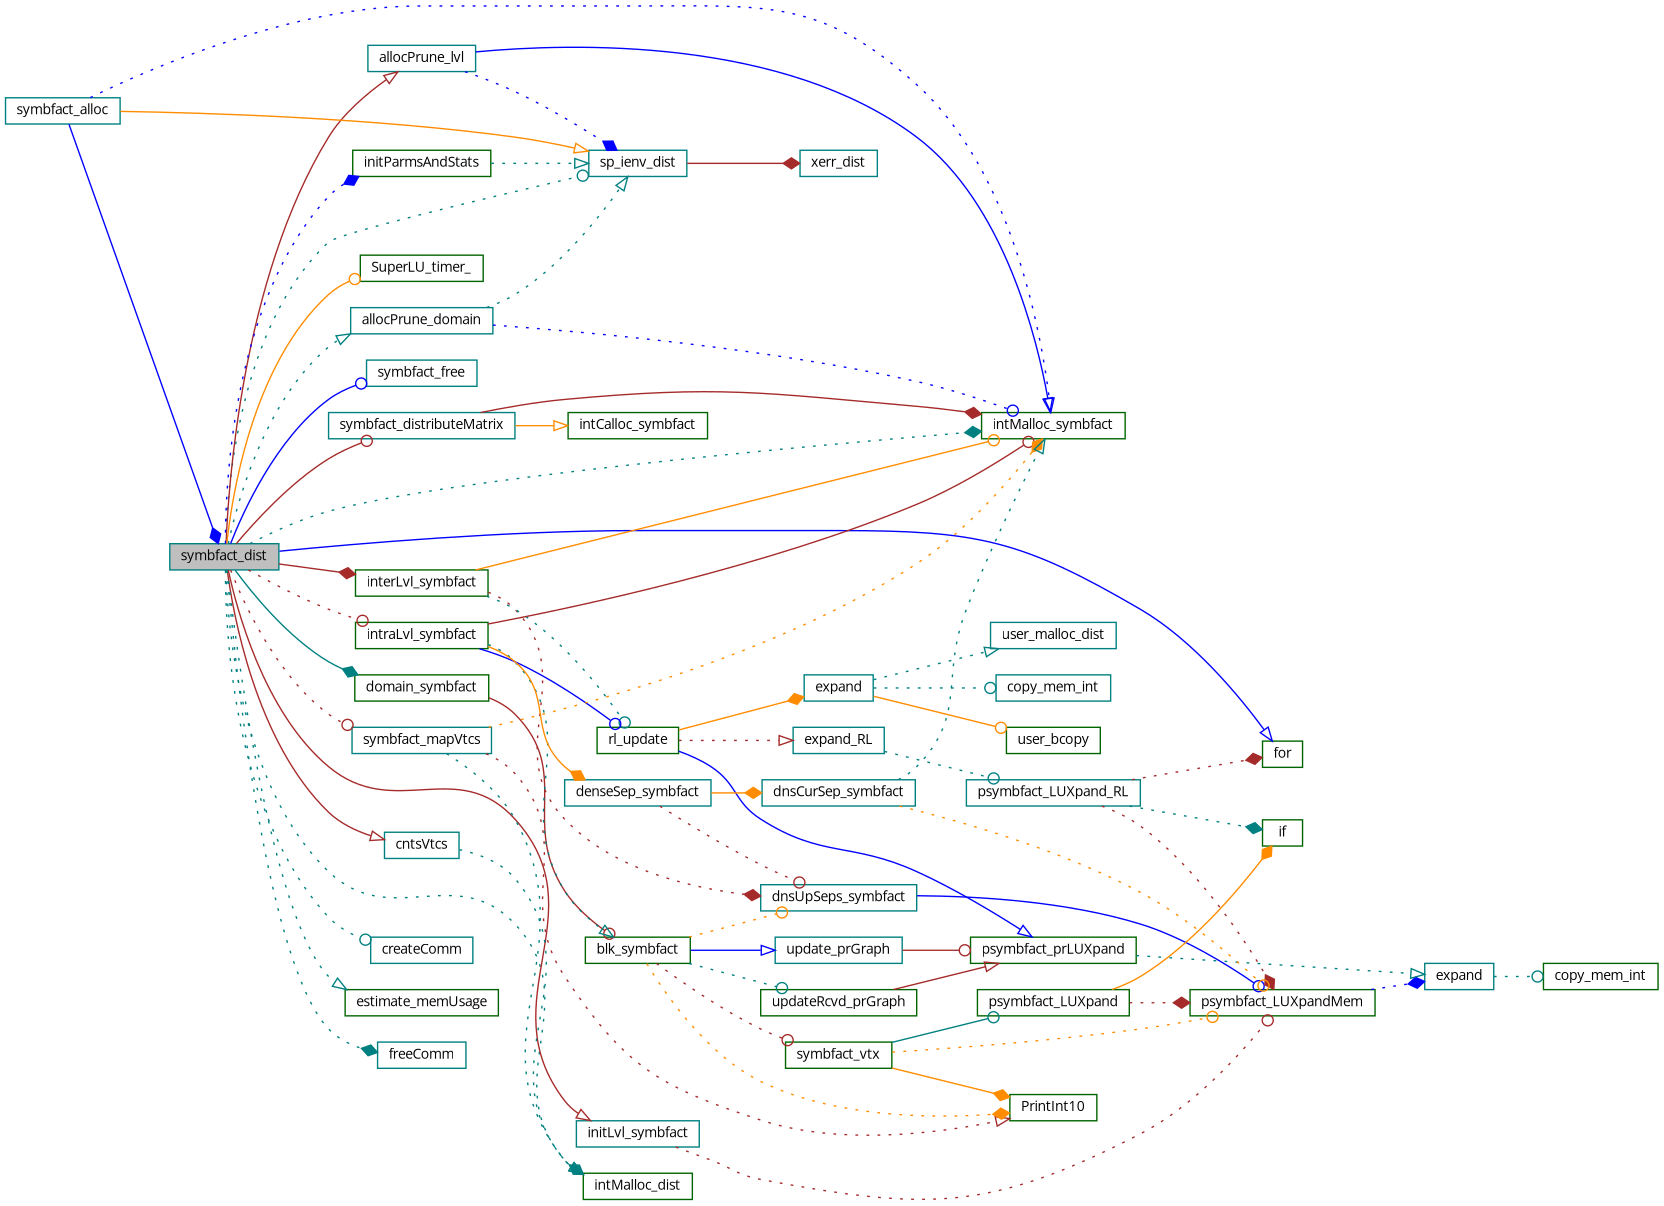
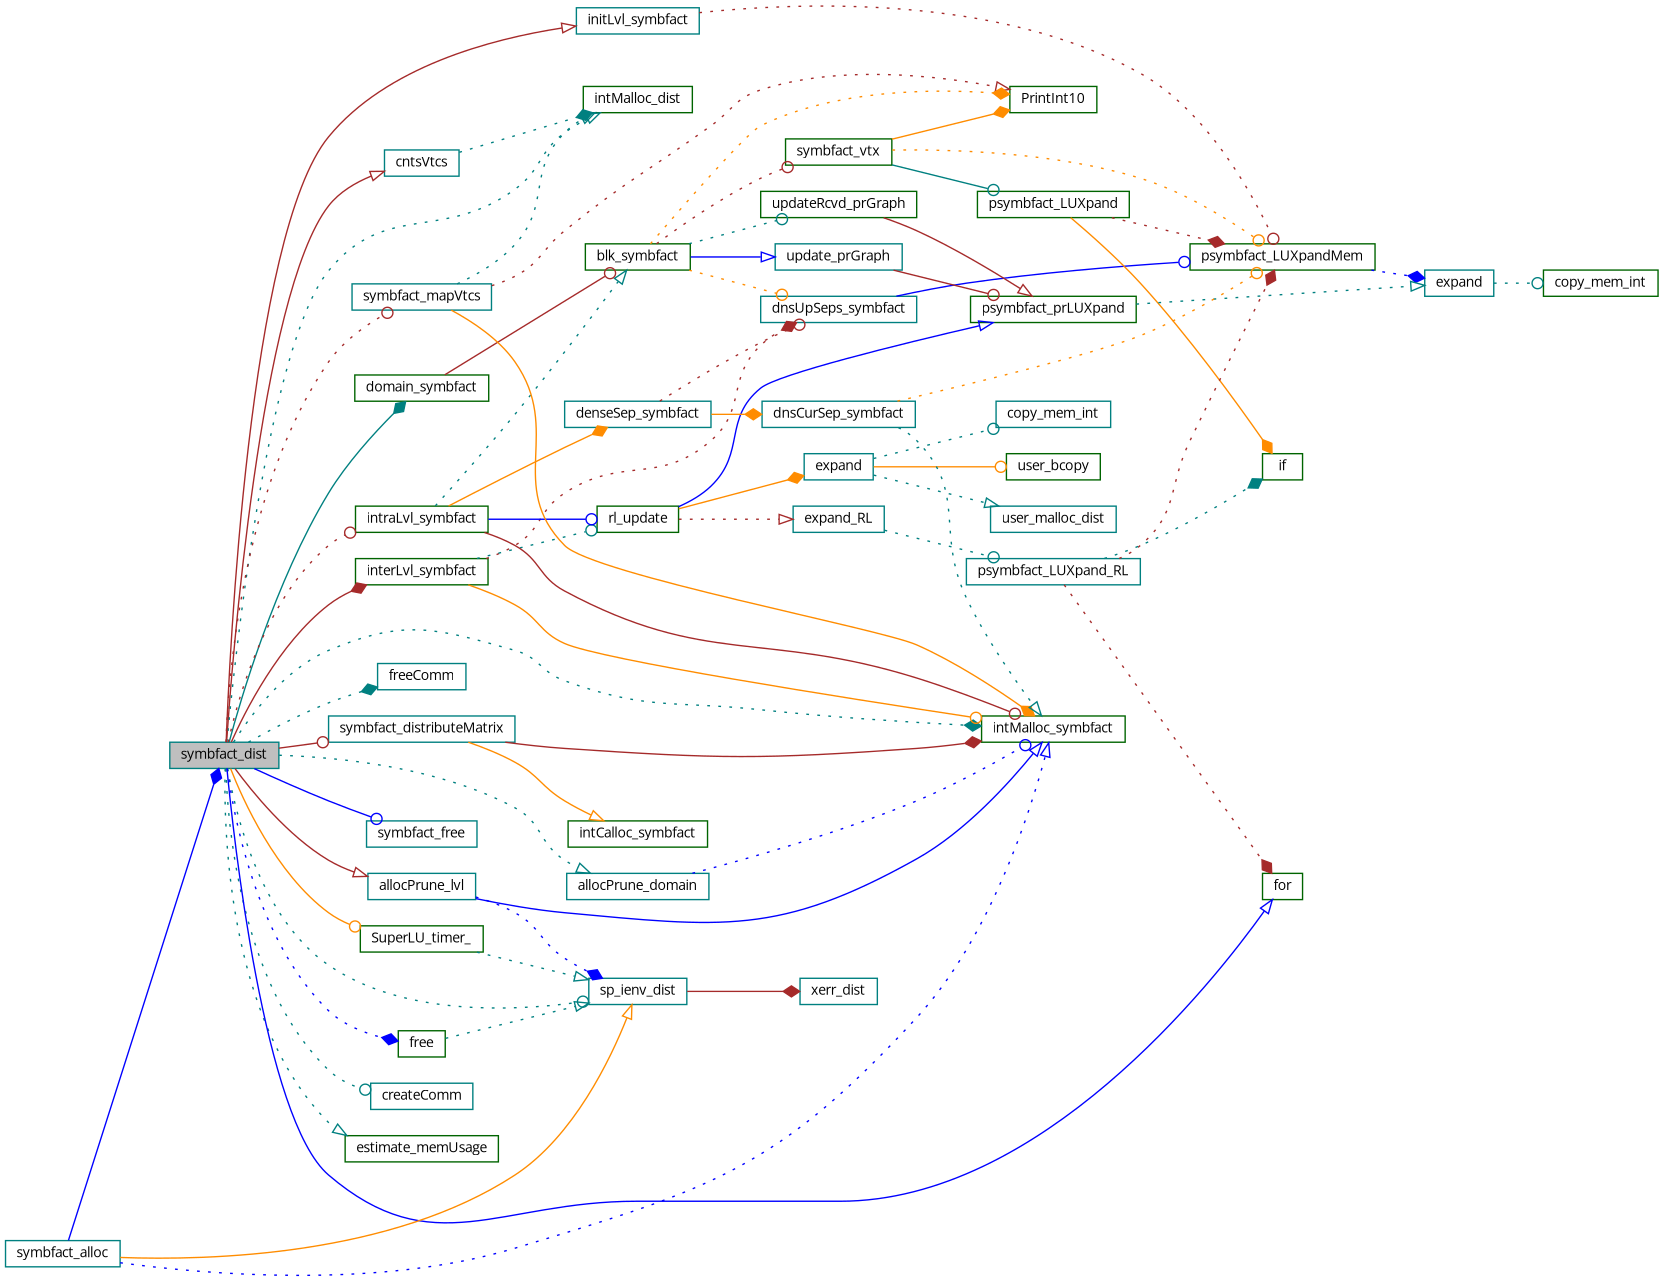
(422, 163) -> (422, 1044)
(562, 257) -> (526, 964)
(784, 633) -> (663, 581)
